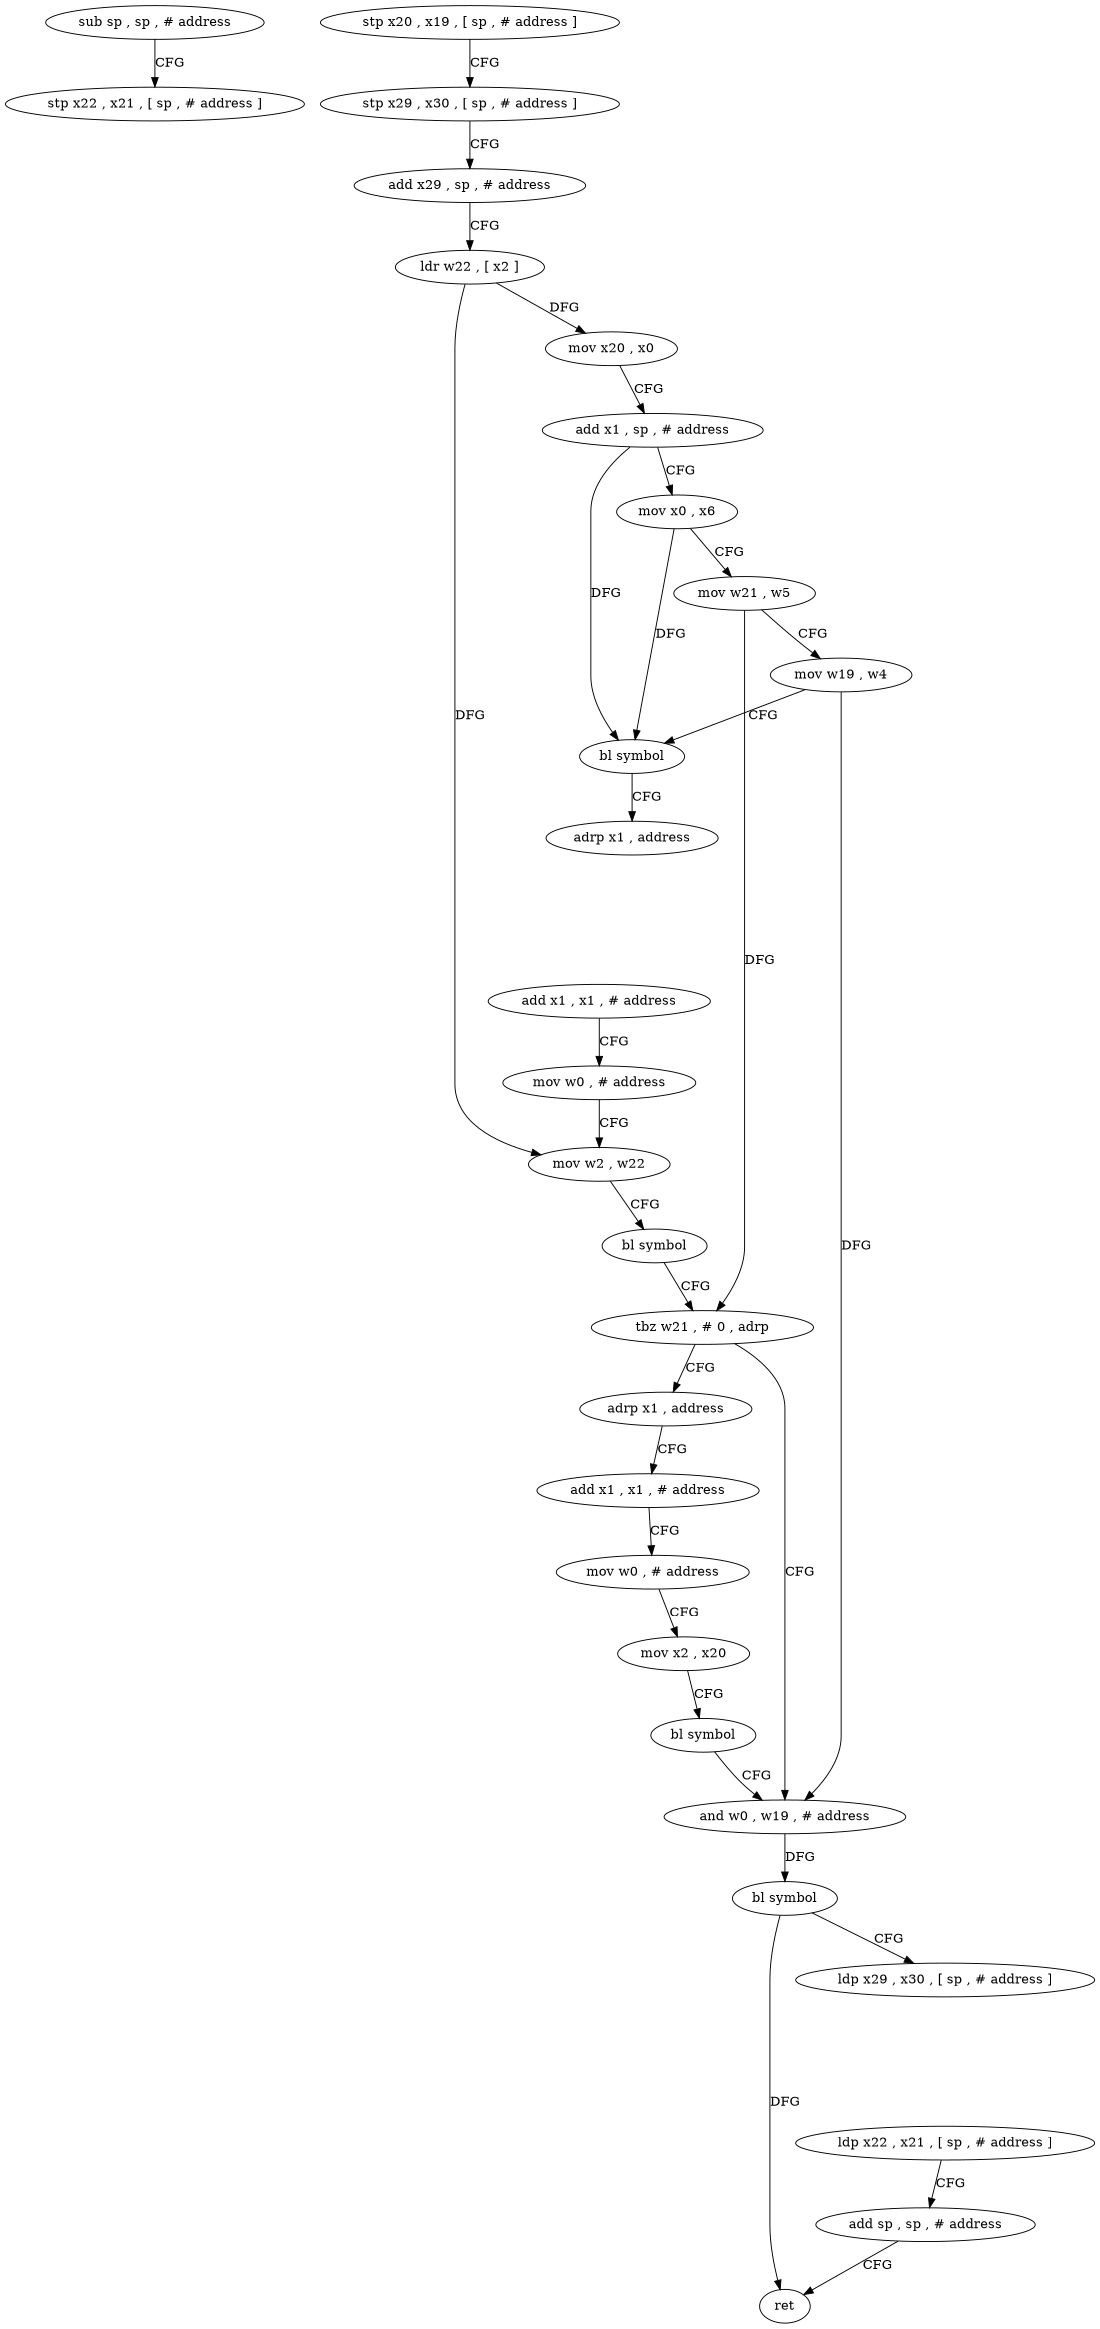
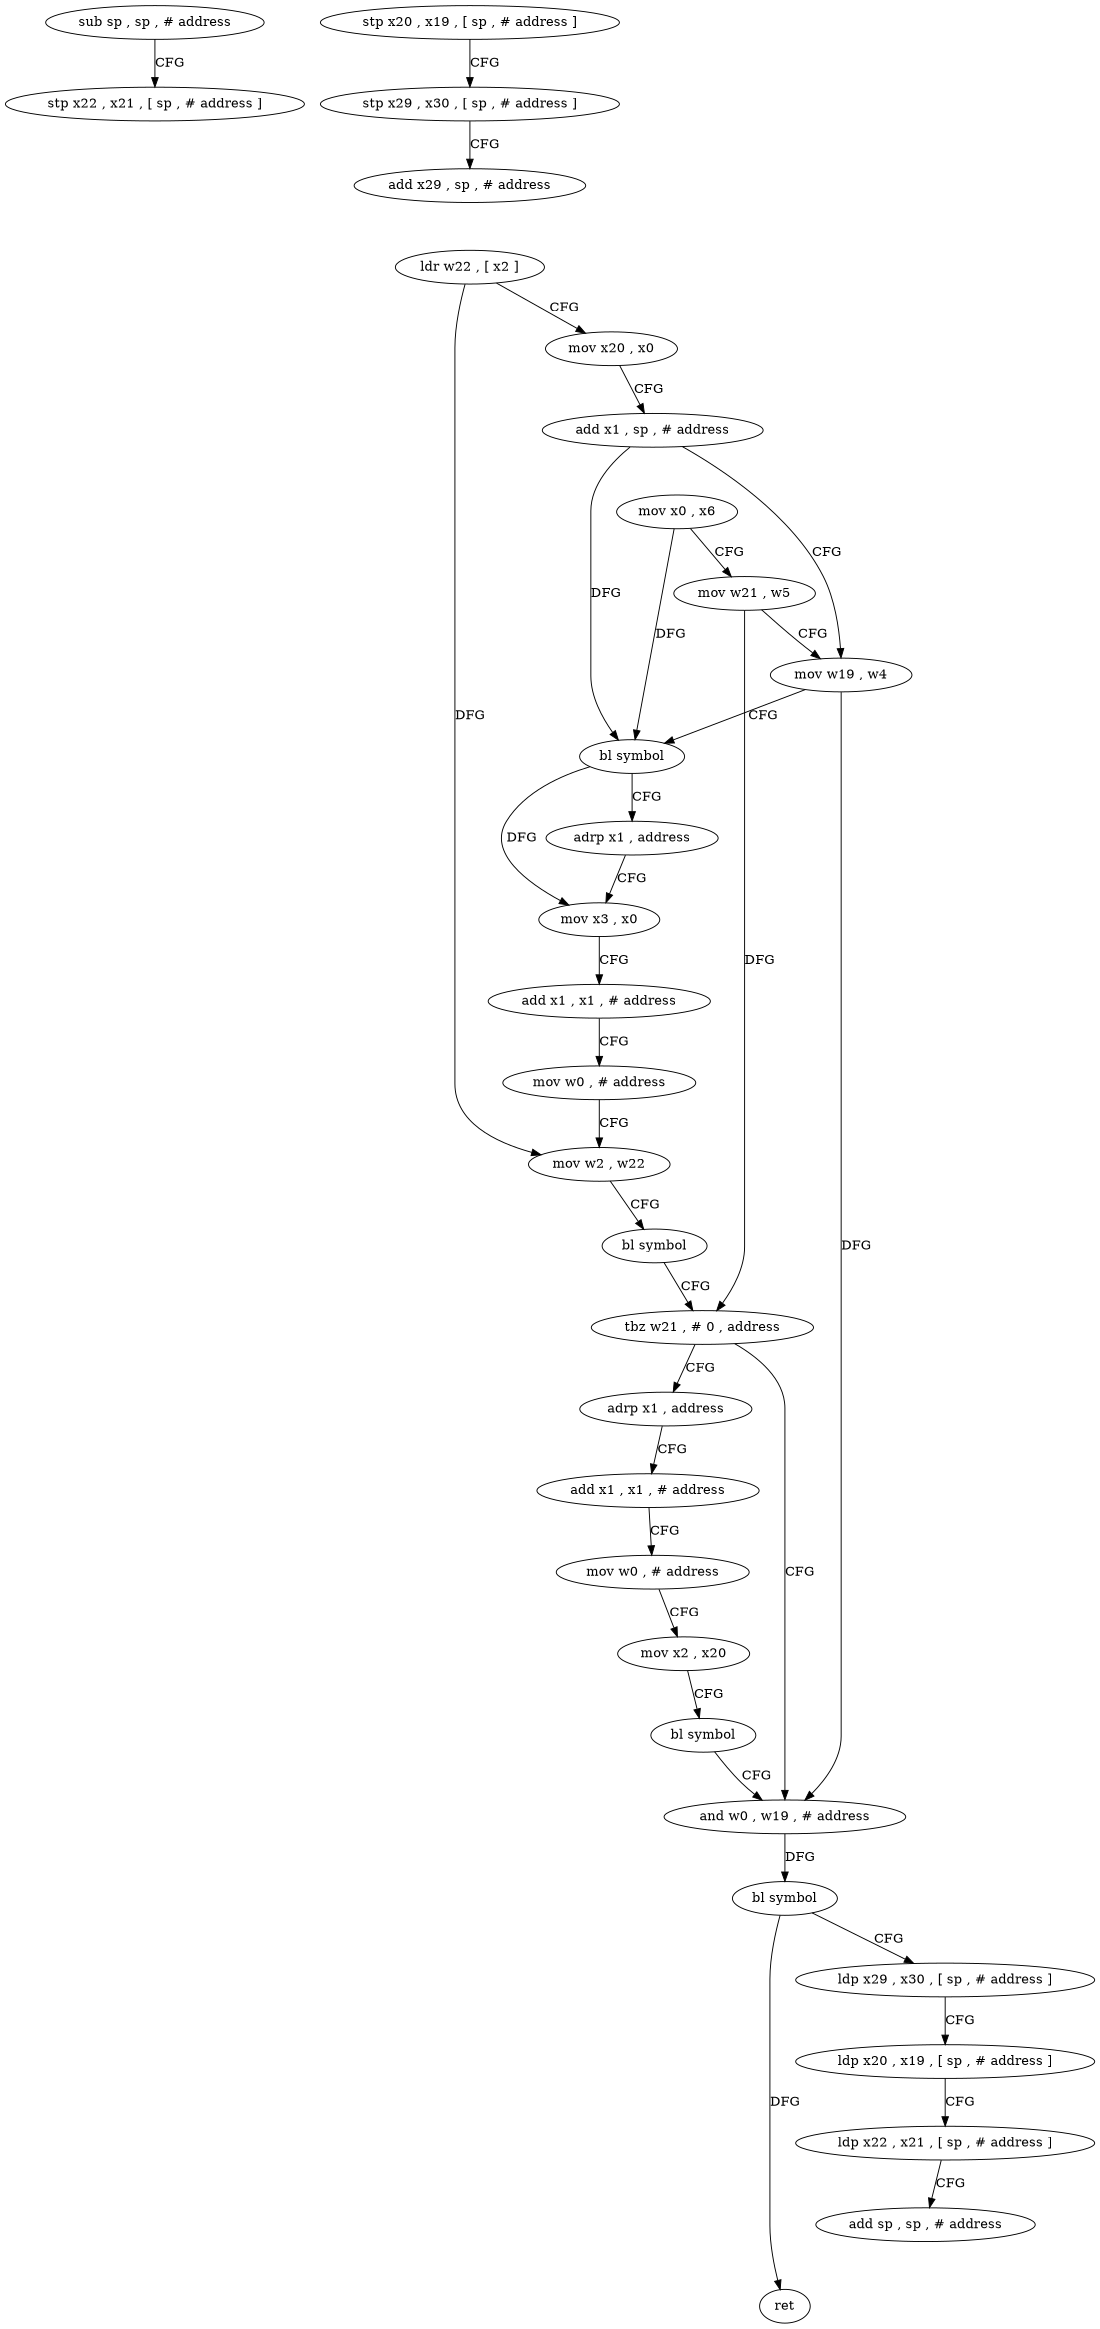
(470, 222) -> none
(565, 308) -> (565, 308)
(664, 467) -> (789, 528)
none -> (599, 920)
(702, 1328) -> (702, 1328)
none -> (945, 2062)
(855, 2266) -> none
